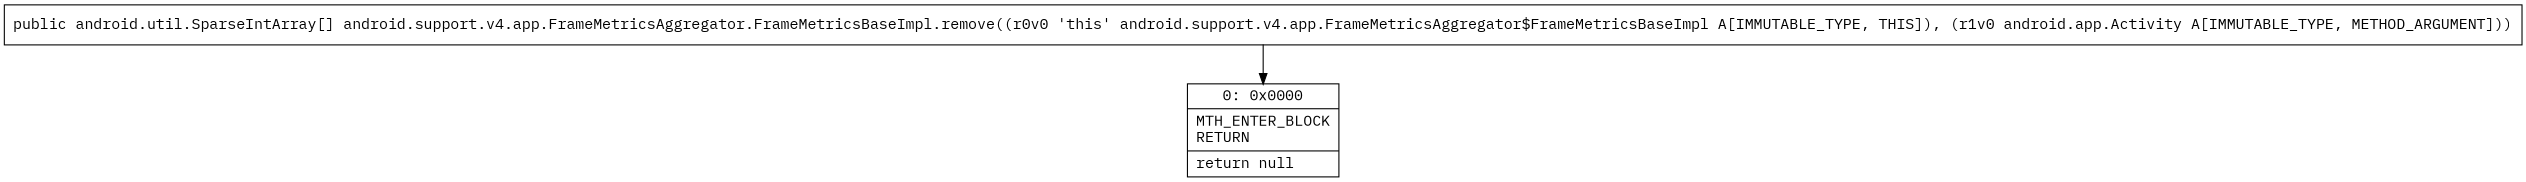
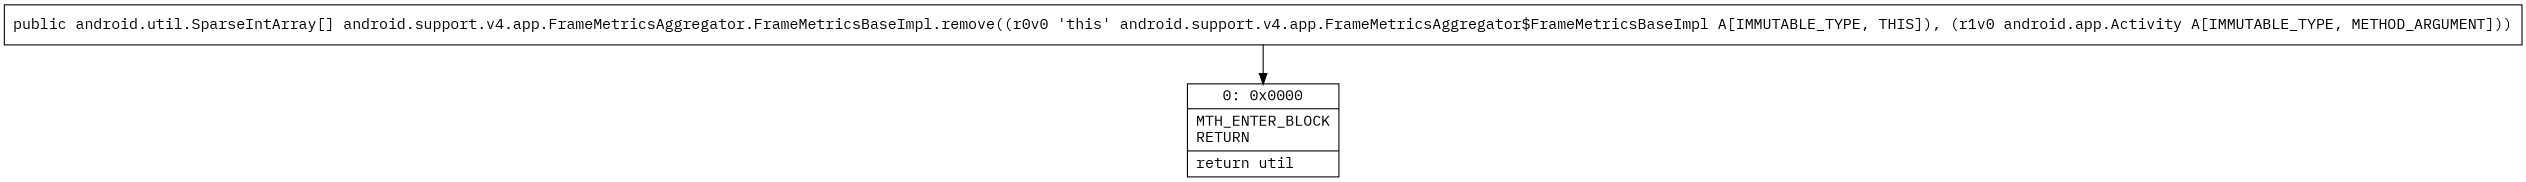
(1245, 163) -> (1245, 163)
